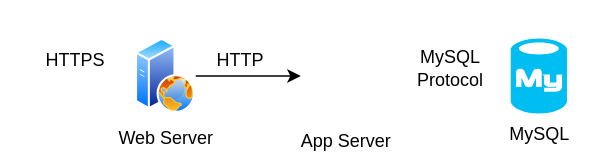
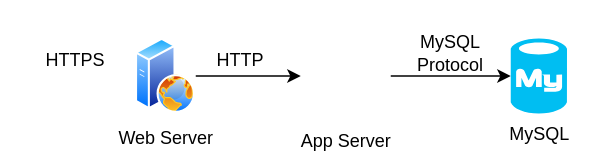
(451, 68) -> (451, 53)
none -> (446, 76)
